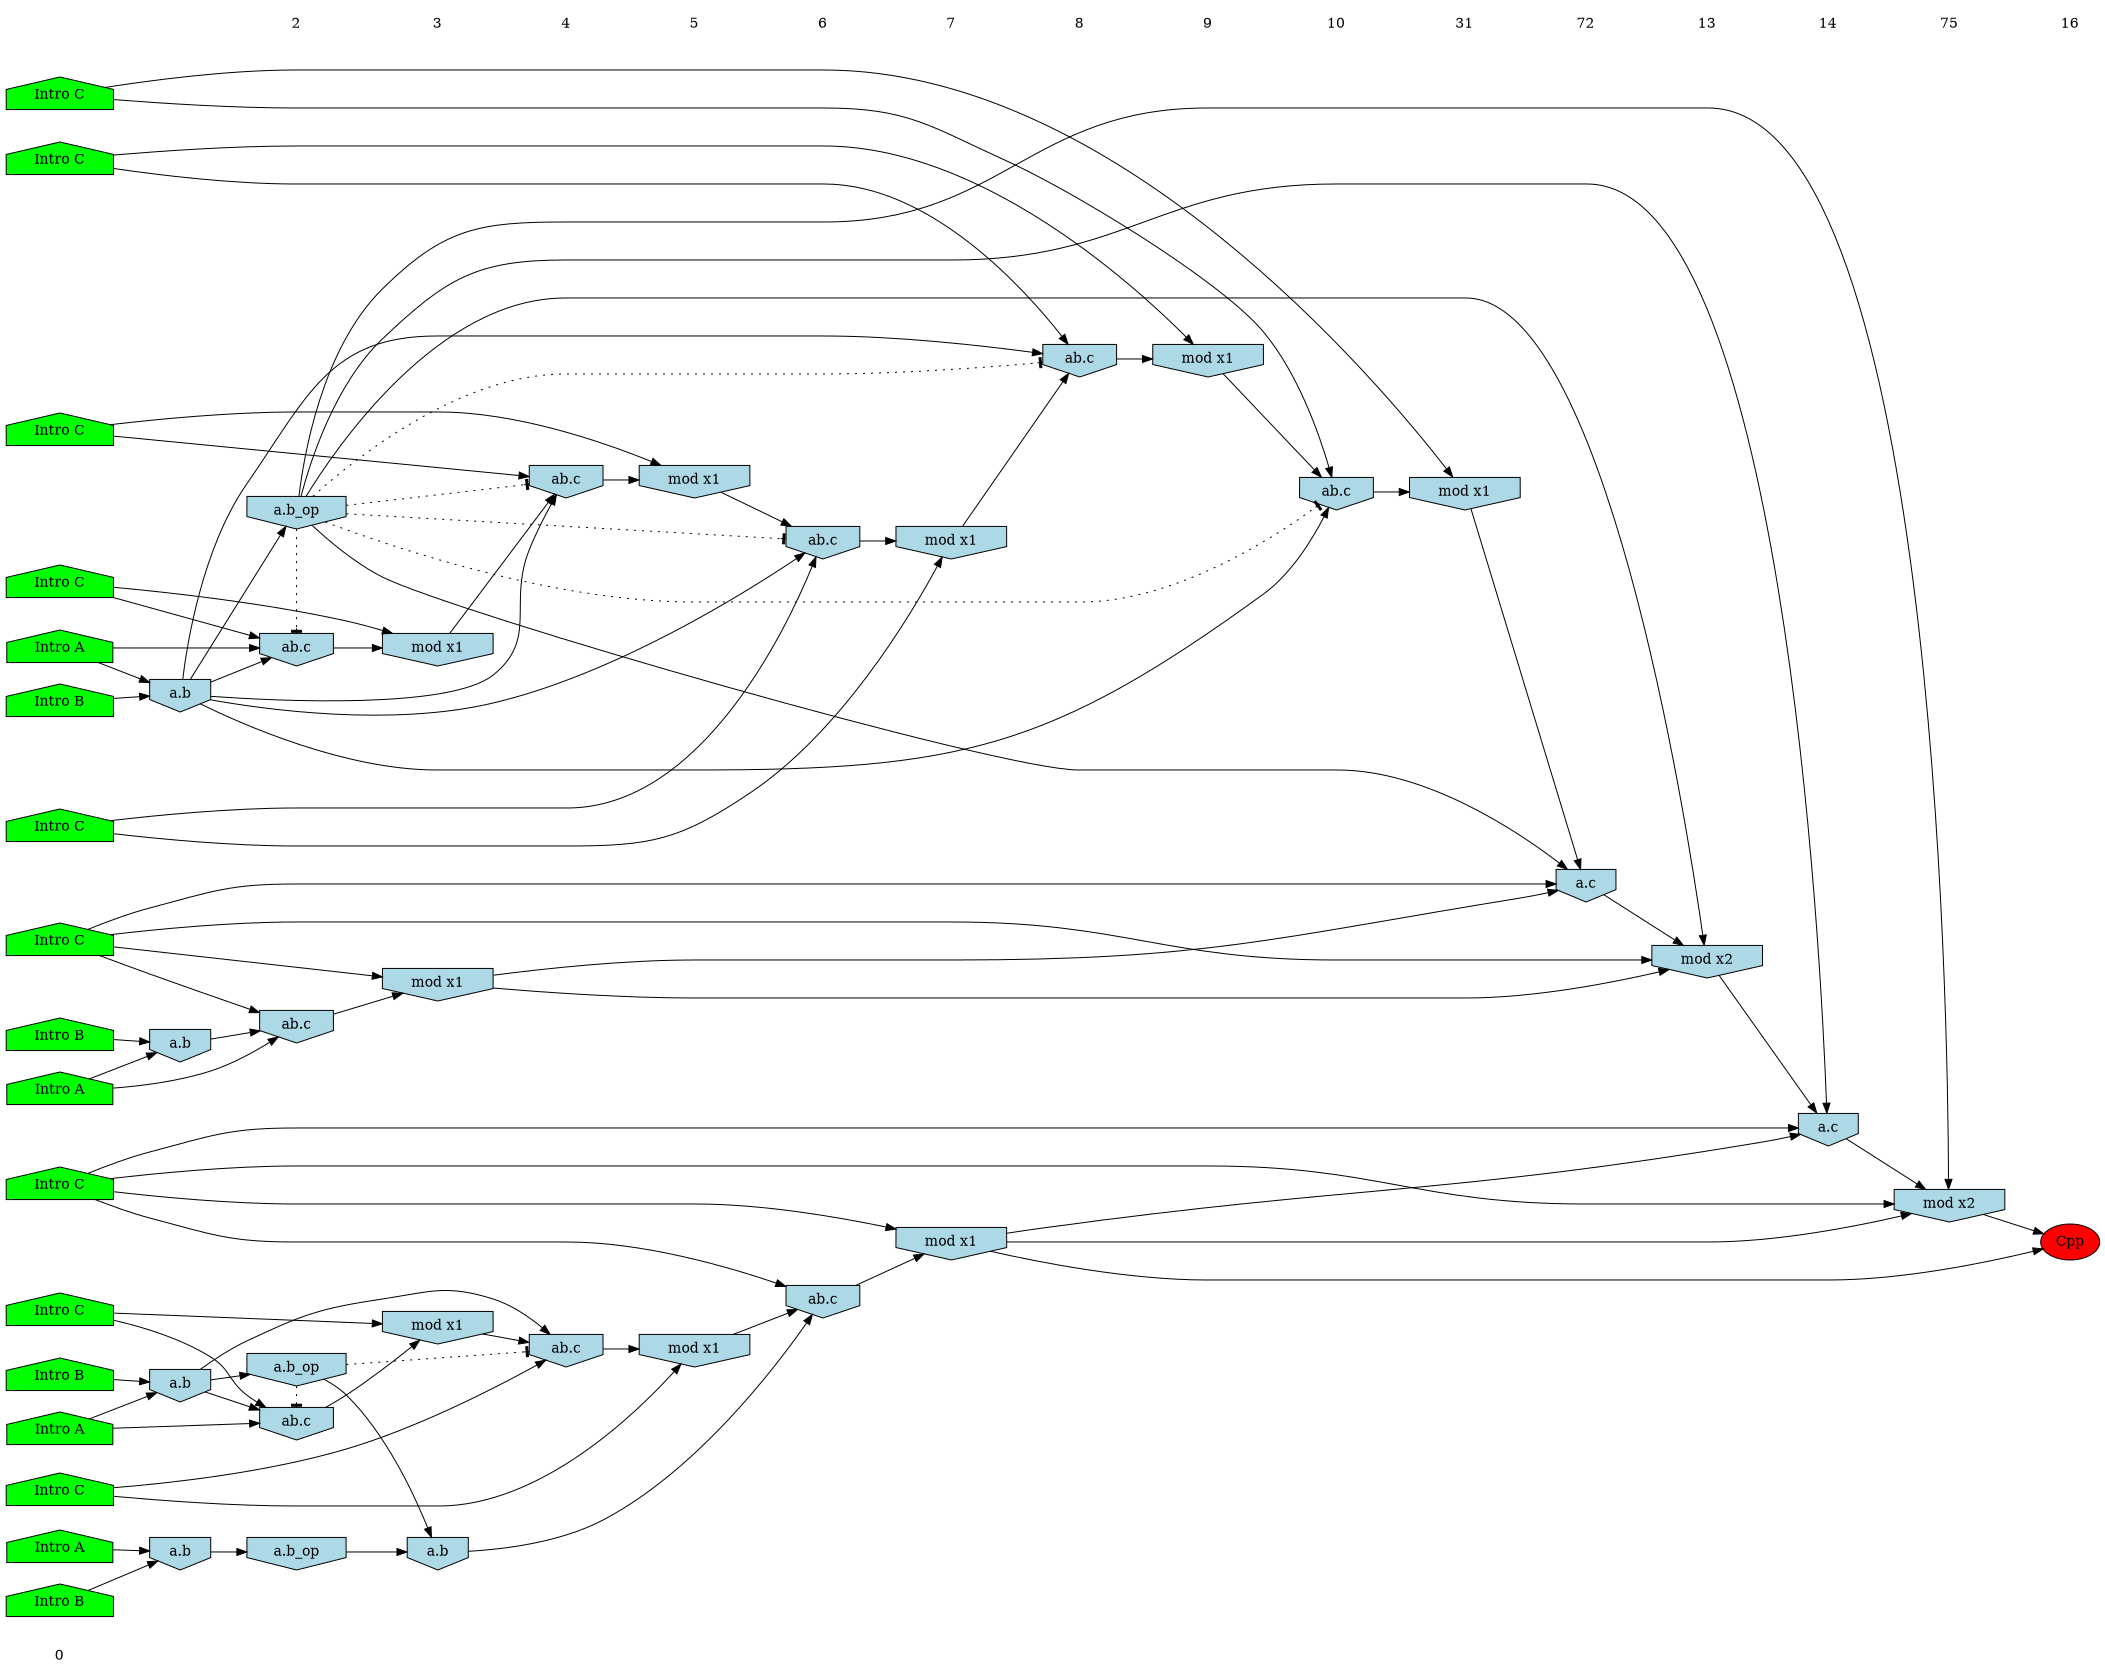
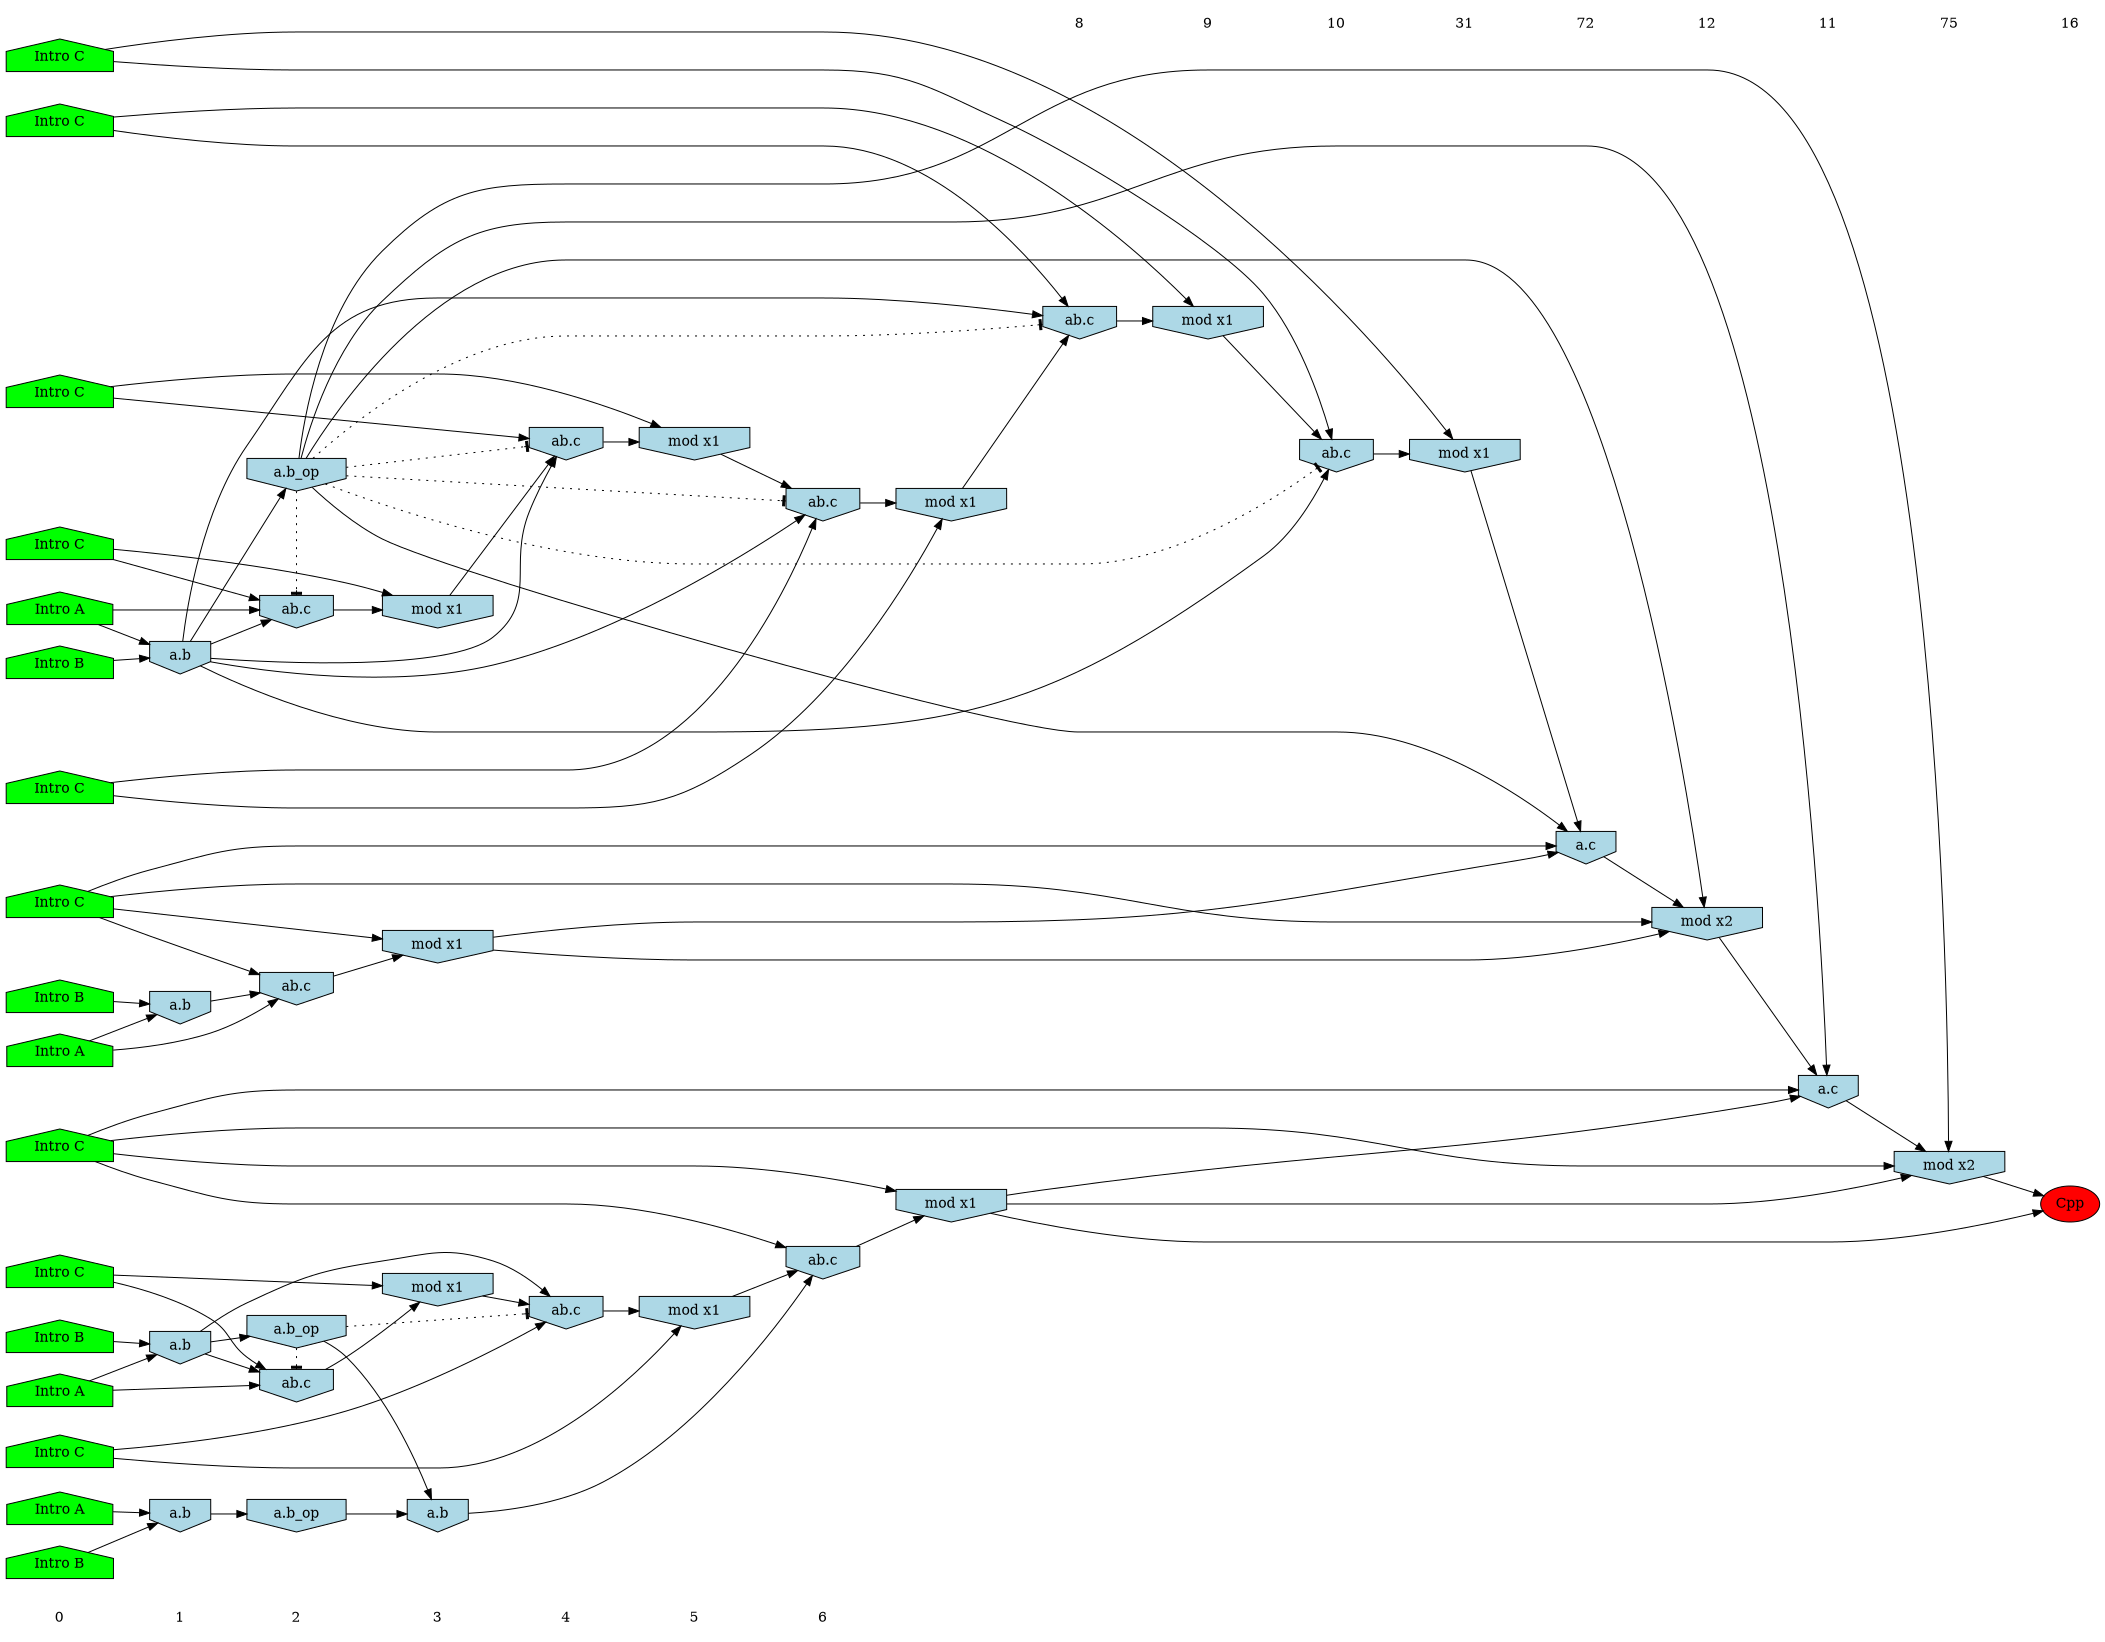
(951, 24) -> none
(1707, 24) -> (1707, 24)
(1828, 24) -> (1828, 24)
none -> (180, 1618)
